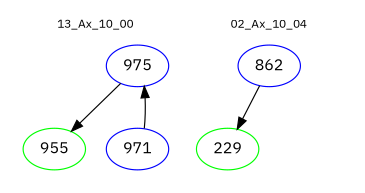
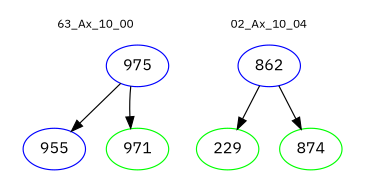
(96, 25) -> (96, 25)
(145, 113) -> (130, 101)
(54, 149) -> (54, 149)
(138, 149) -> (138, 149)
none -> (311, 149)
